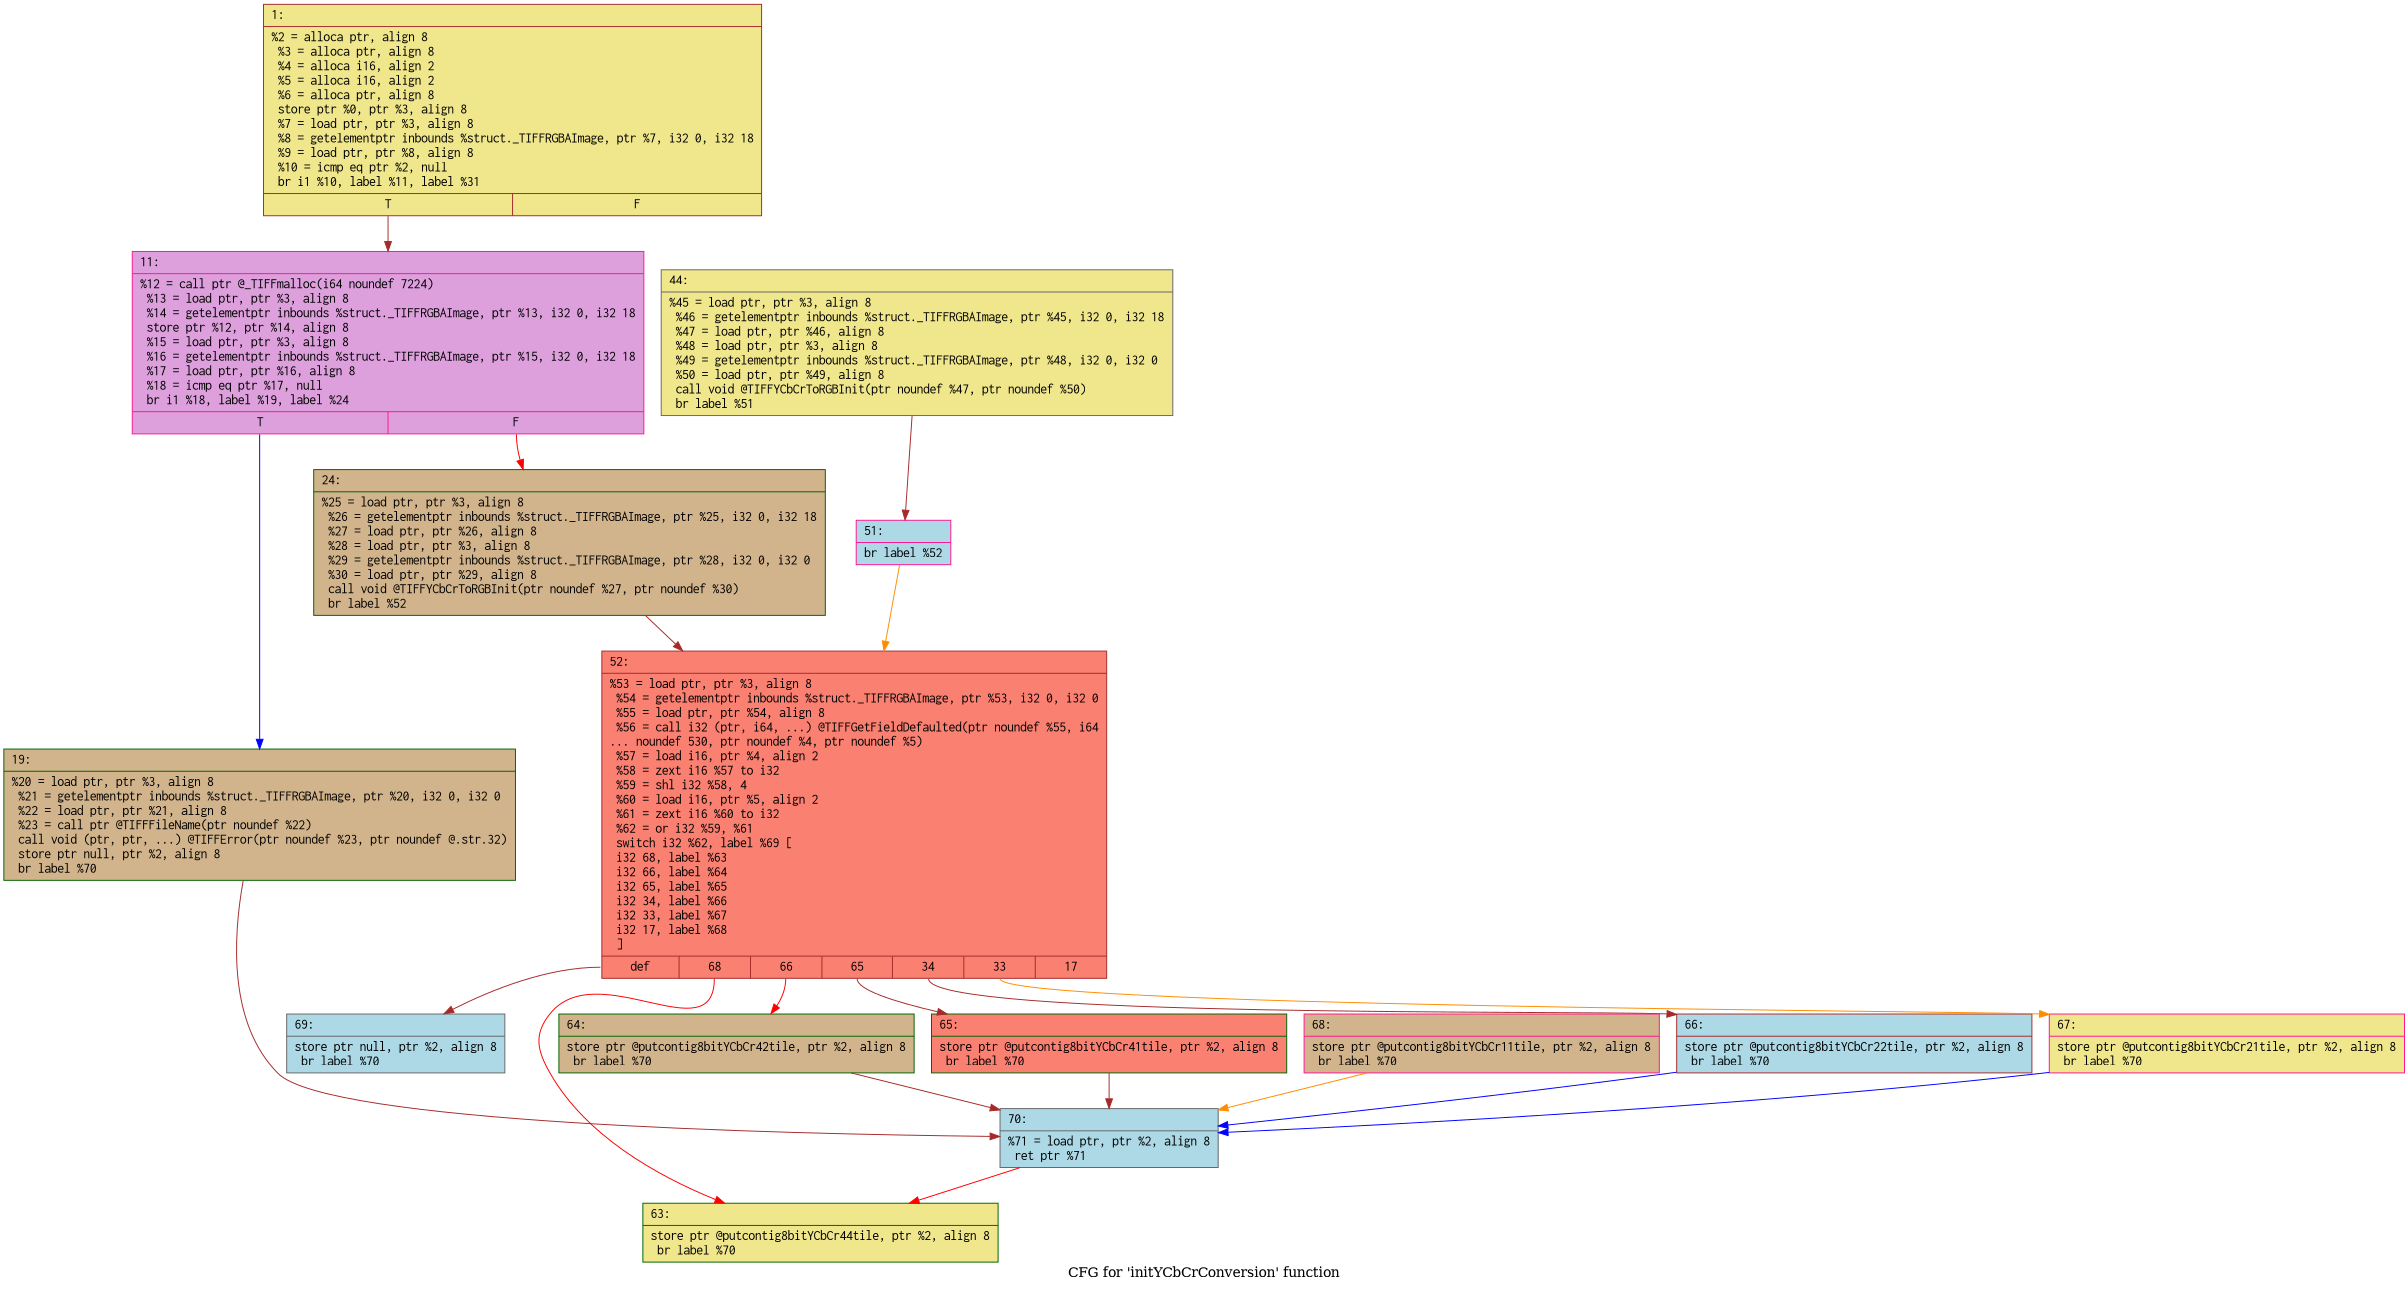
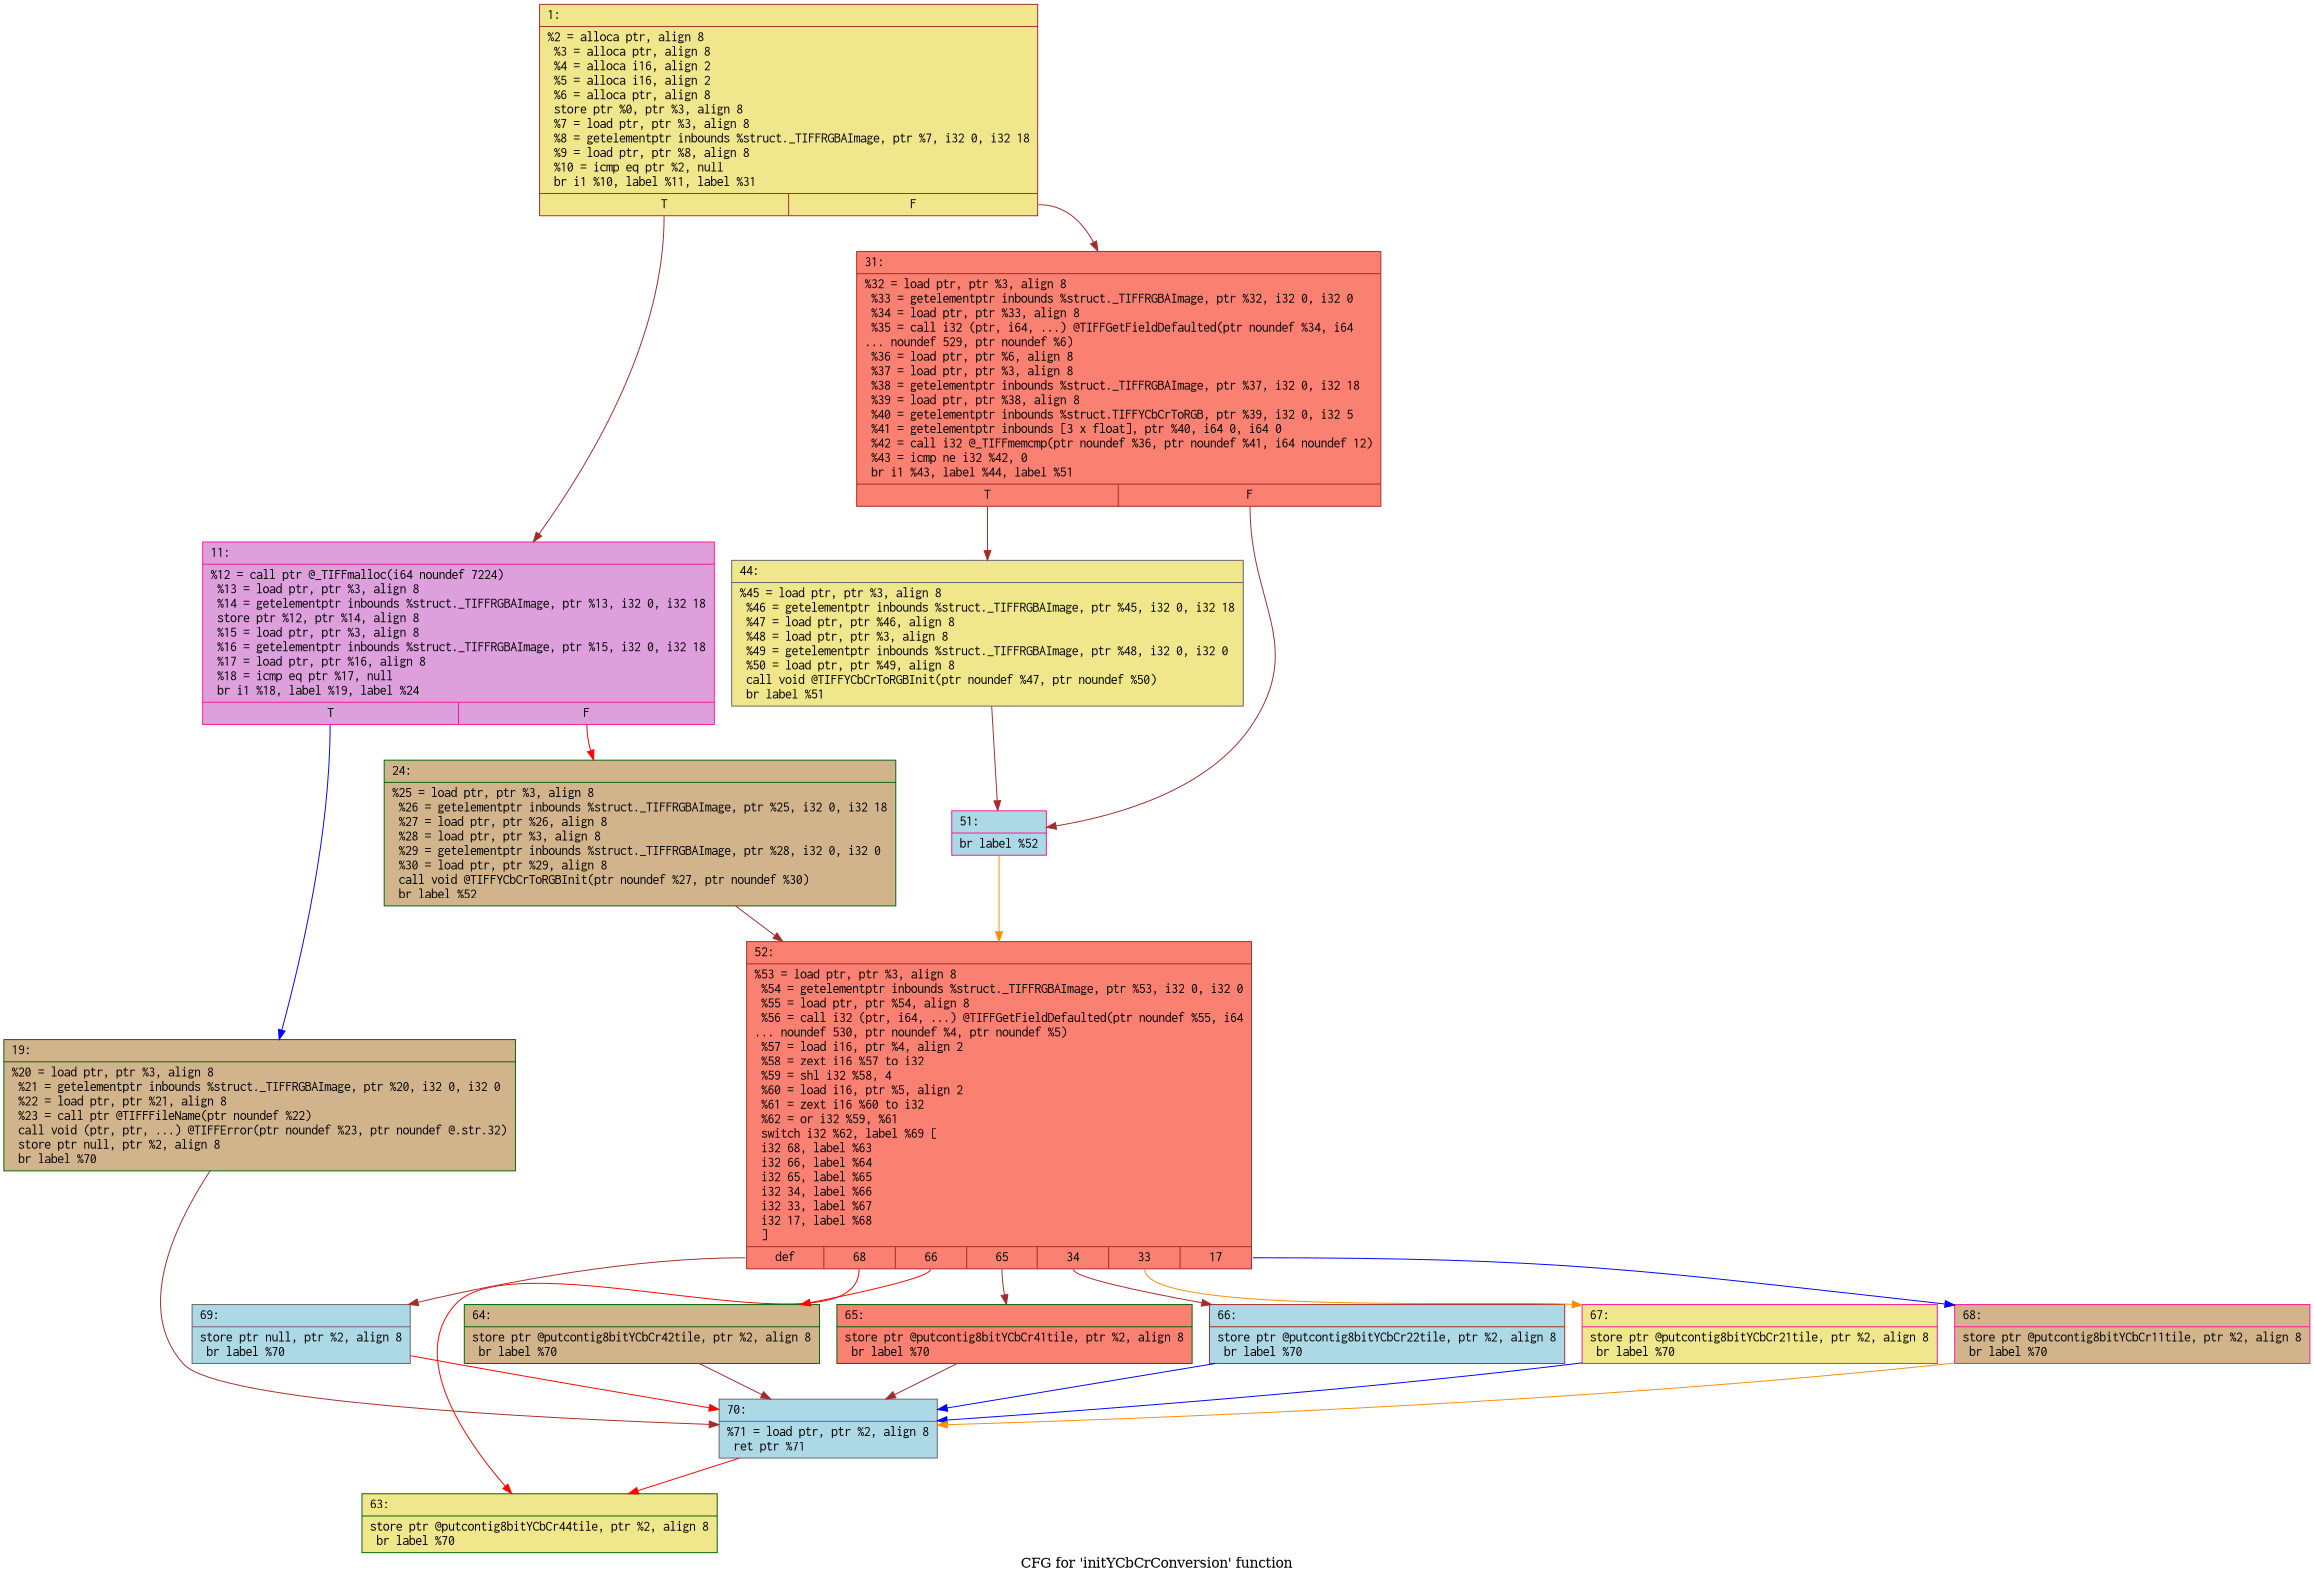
none -> (1119, 379)
none -> (1600, 1268)
none -> (560, 1382)
